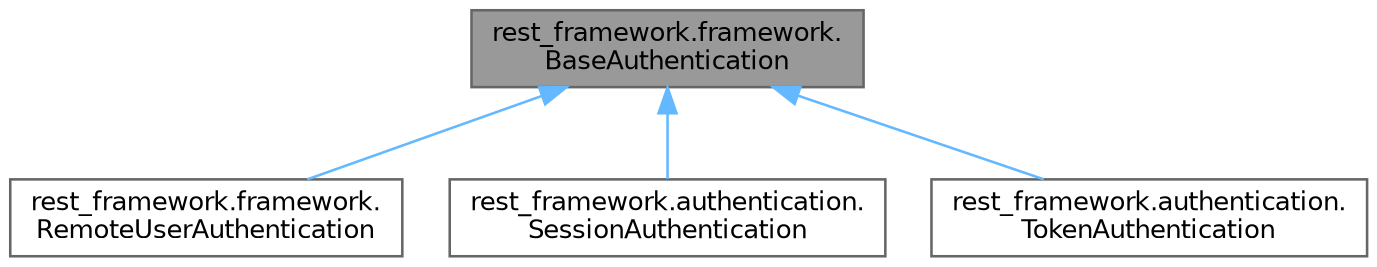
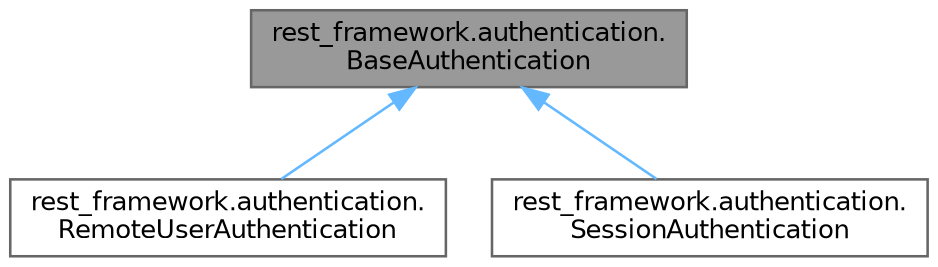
(668, 49) -> (469, 49)
(206, 218) -> (228, 218)
(1149, 218) -> none
